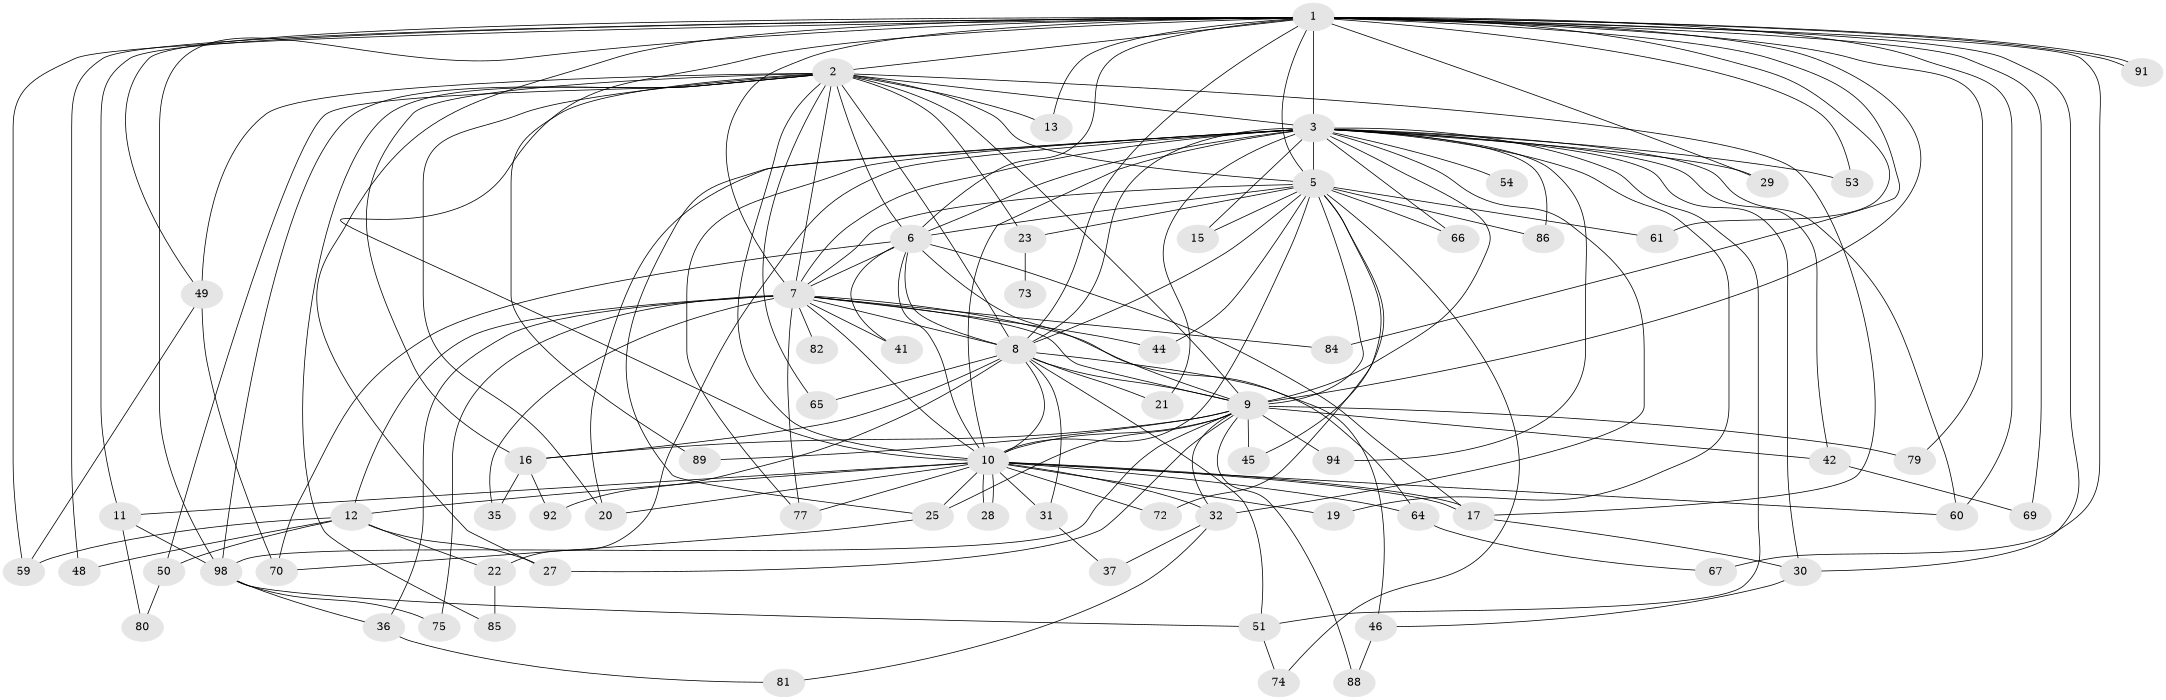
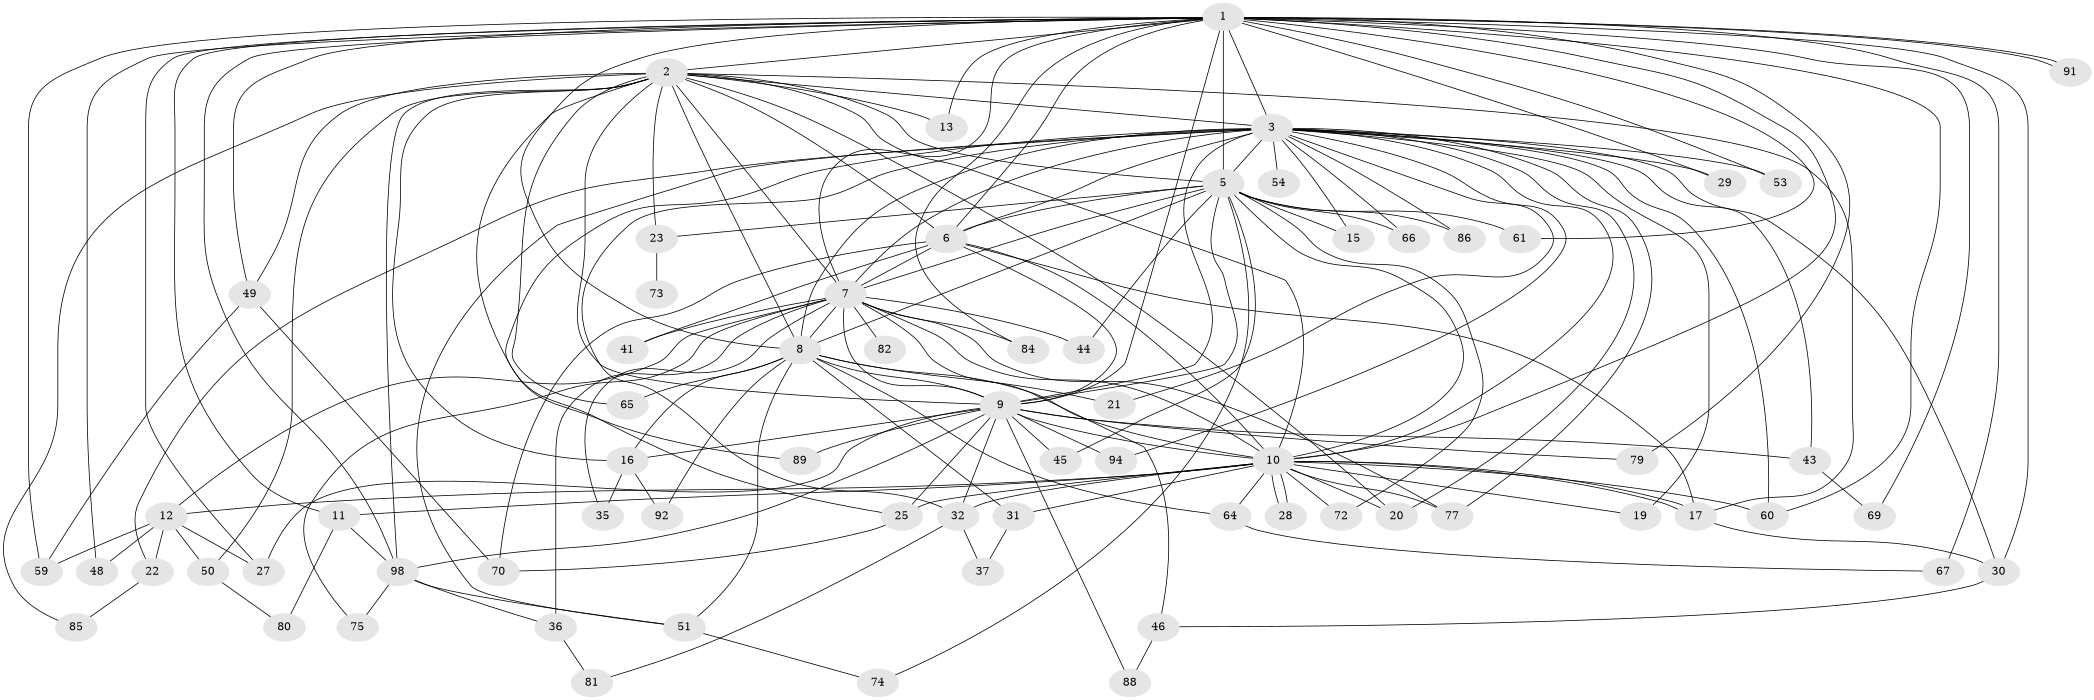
(927, 319) -> none
(1830, 461) -> (1810, 461)
